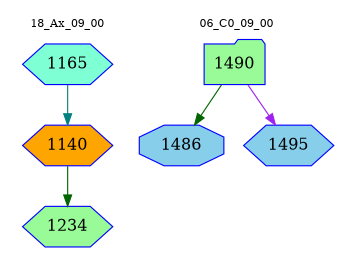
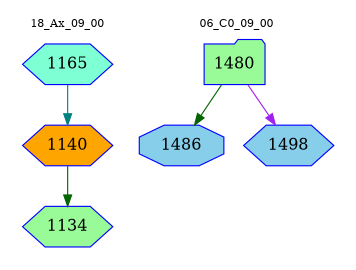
(235, 64) -> (235, 64)
(289, 145) -> (289, 145)
(68, 227) -> (68, 227)
